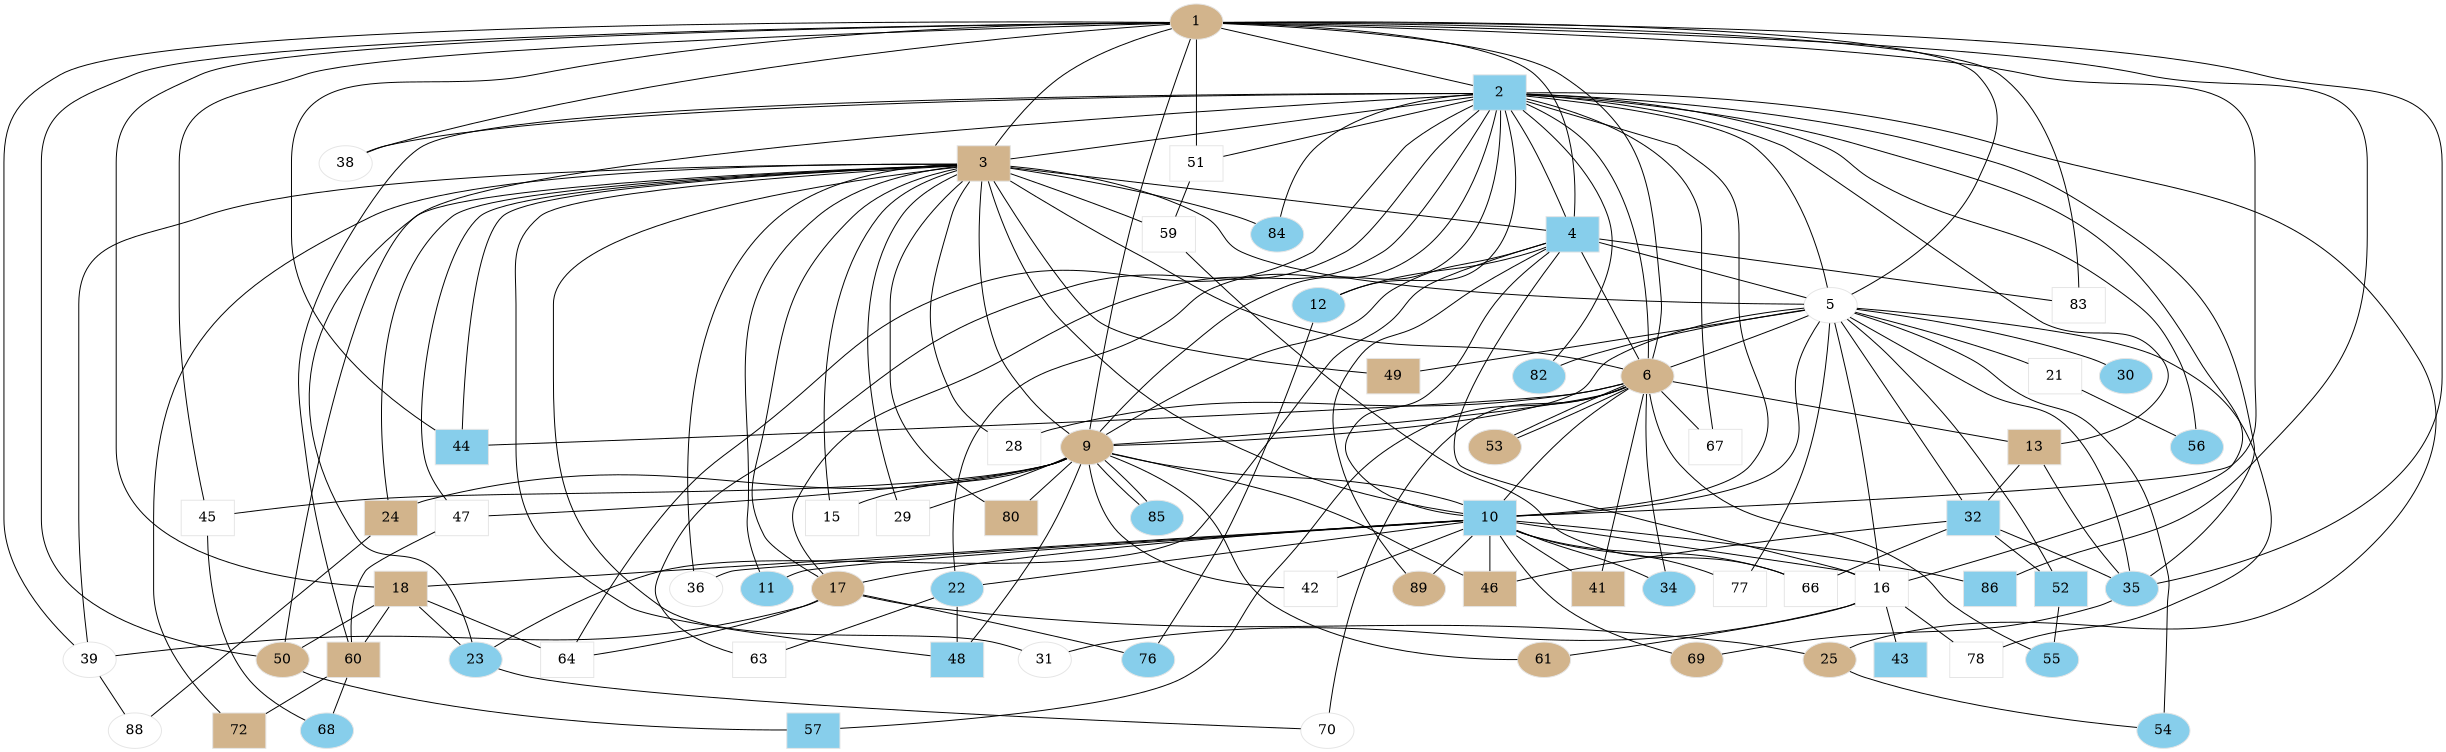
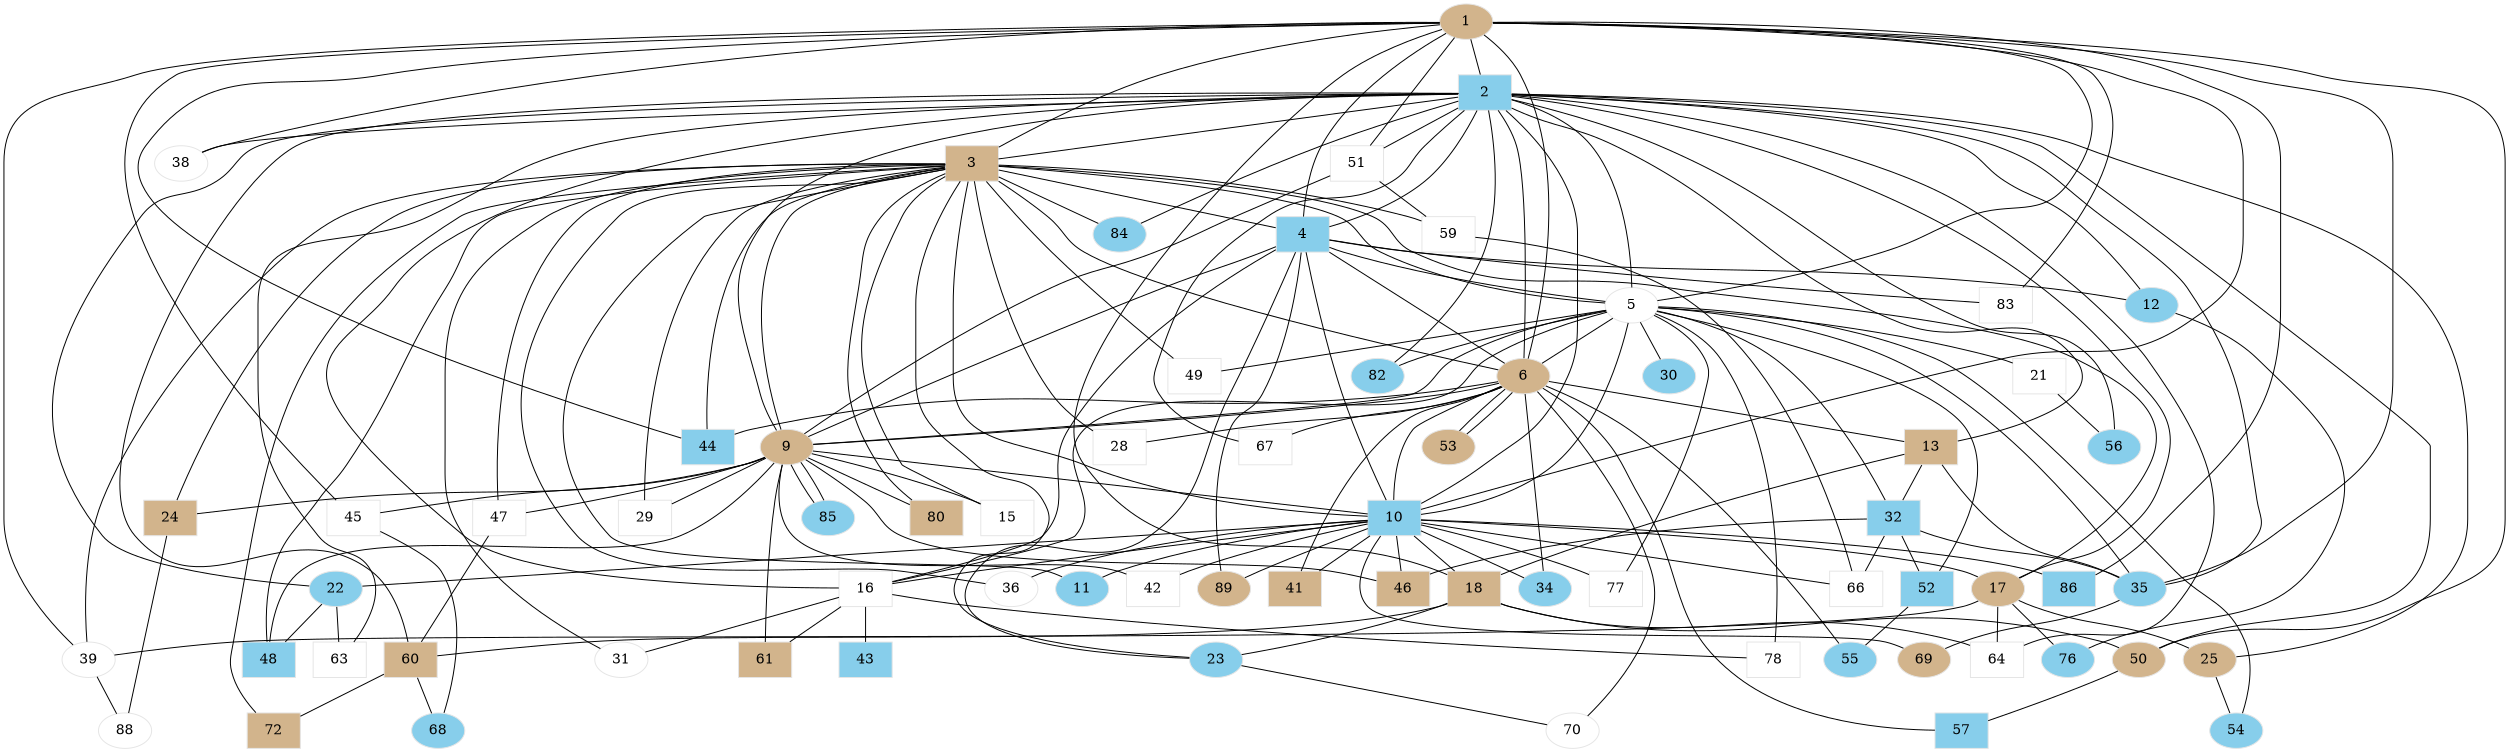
(1130, 231) -> (1058, 285)
(1393, 376) -> (1194, 376)
none -> (1701, 508)
(1544, 660) -> (765, 660)
